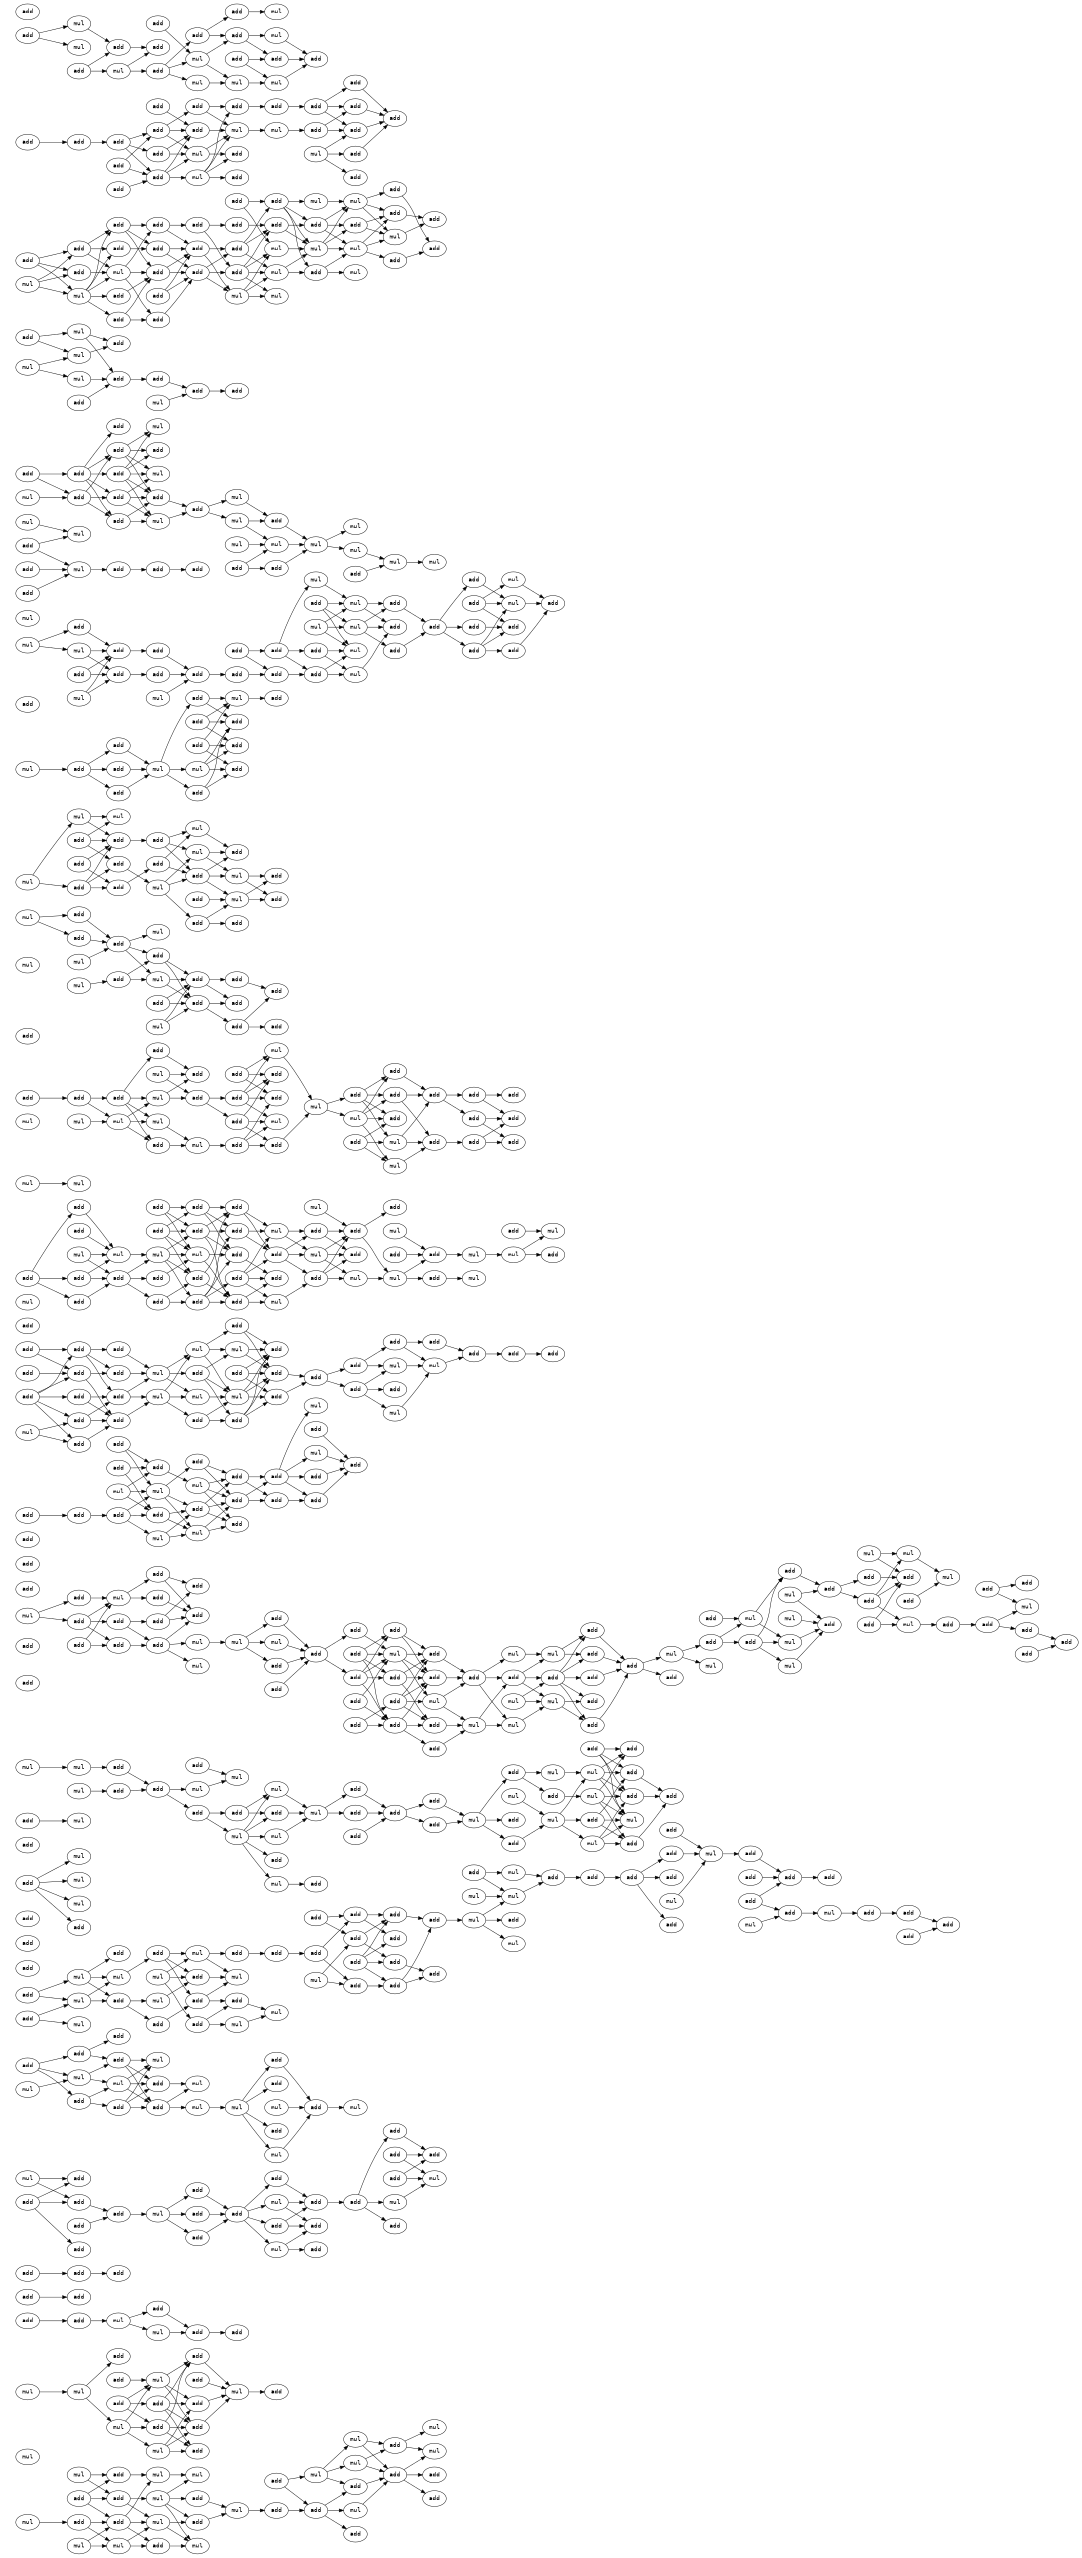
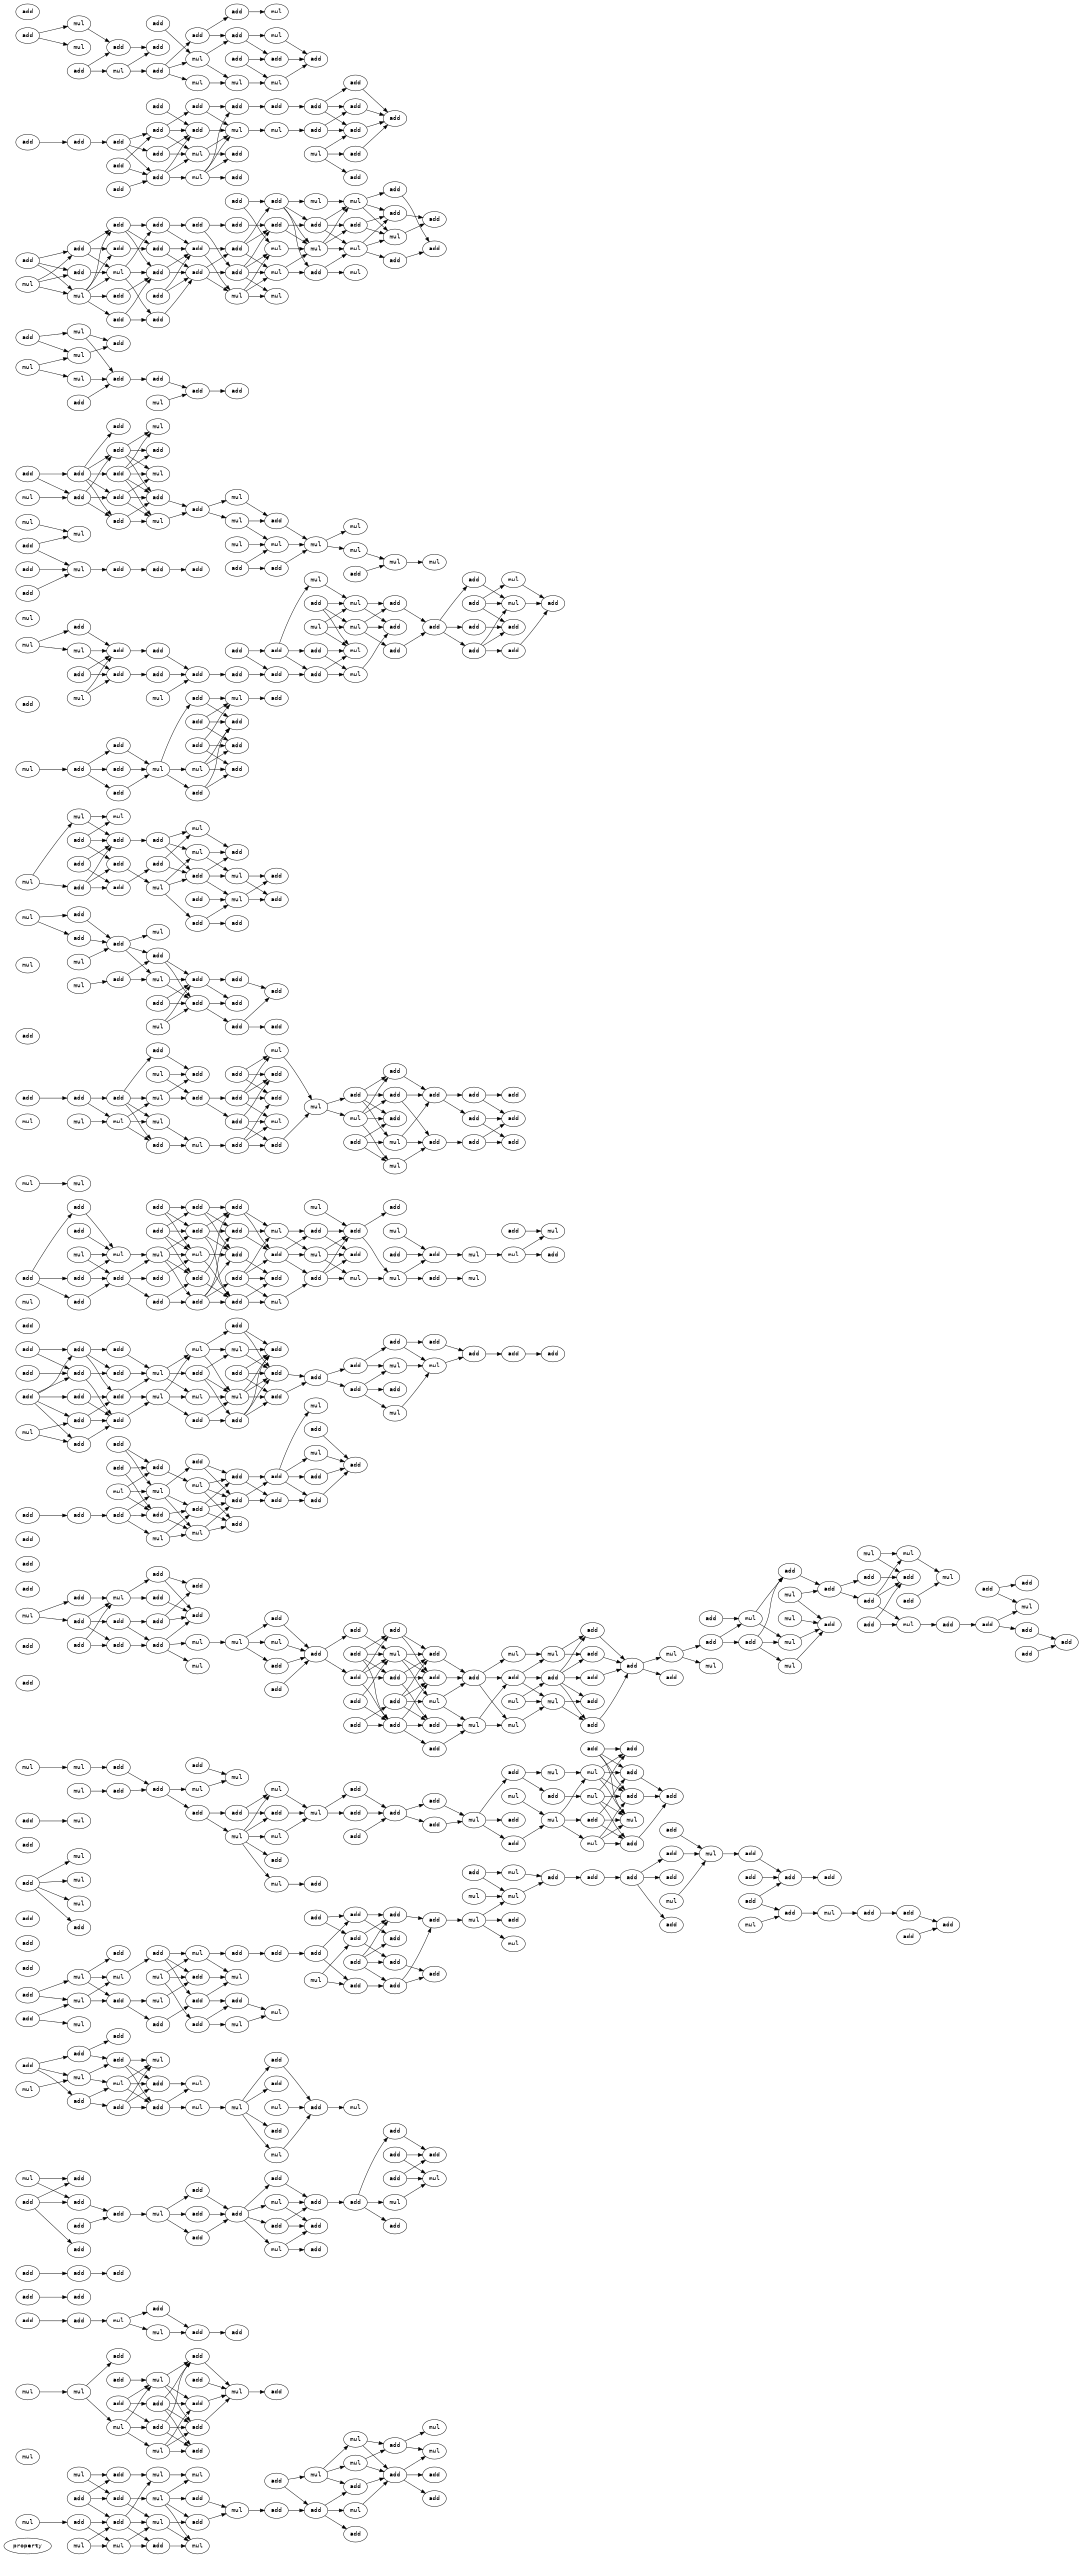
none -> (28, 2546)
